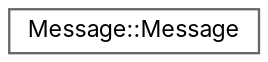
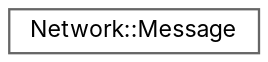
(134, 31) -> (134, 31)
